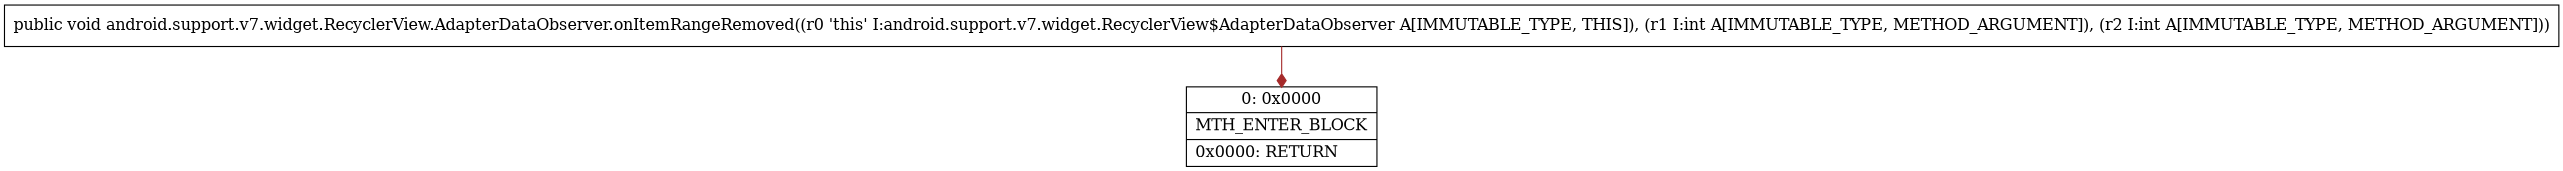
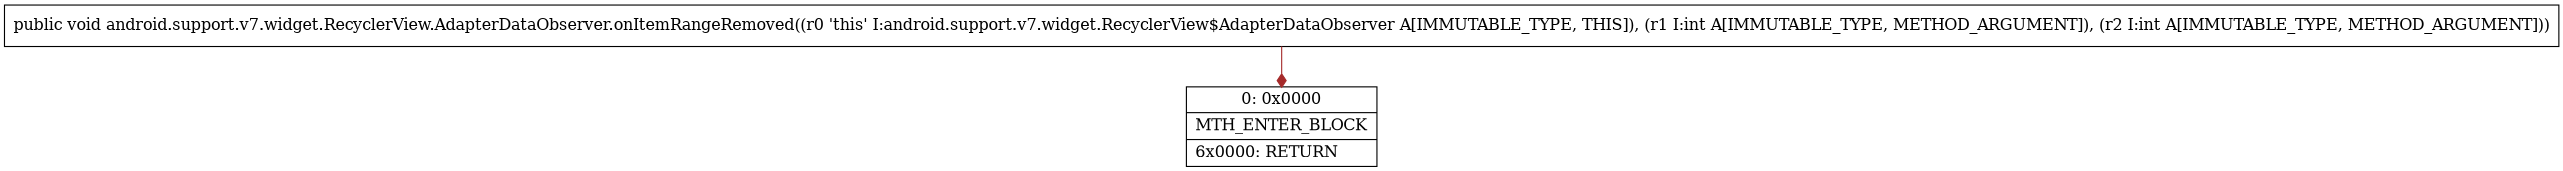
(1274, 152) -> (1274, 152)
